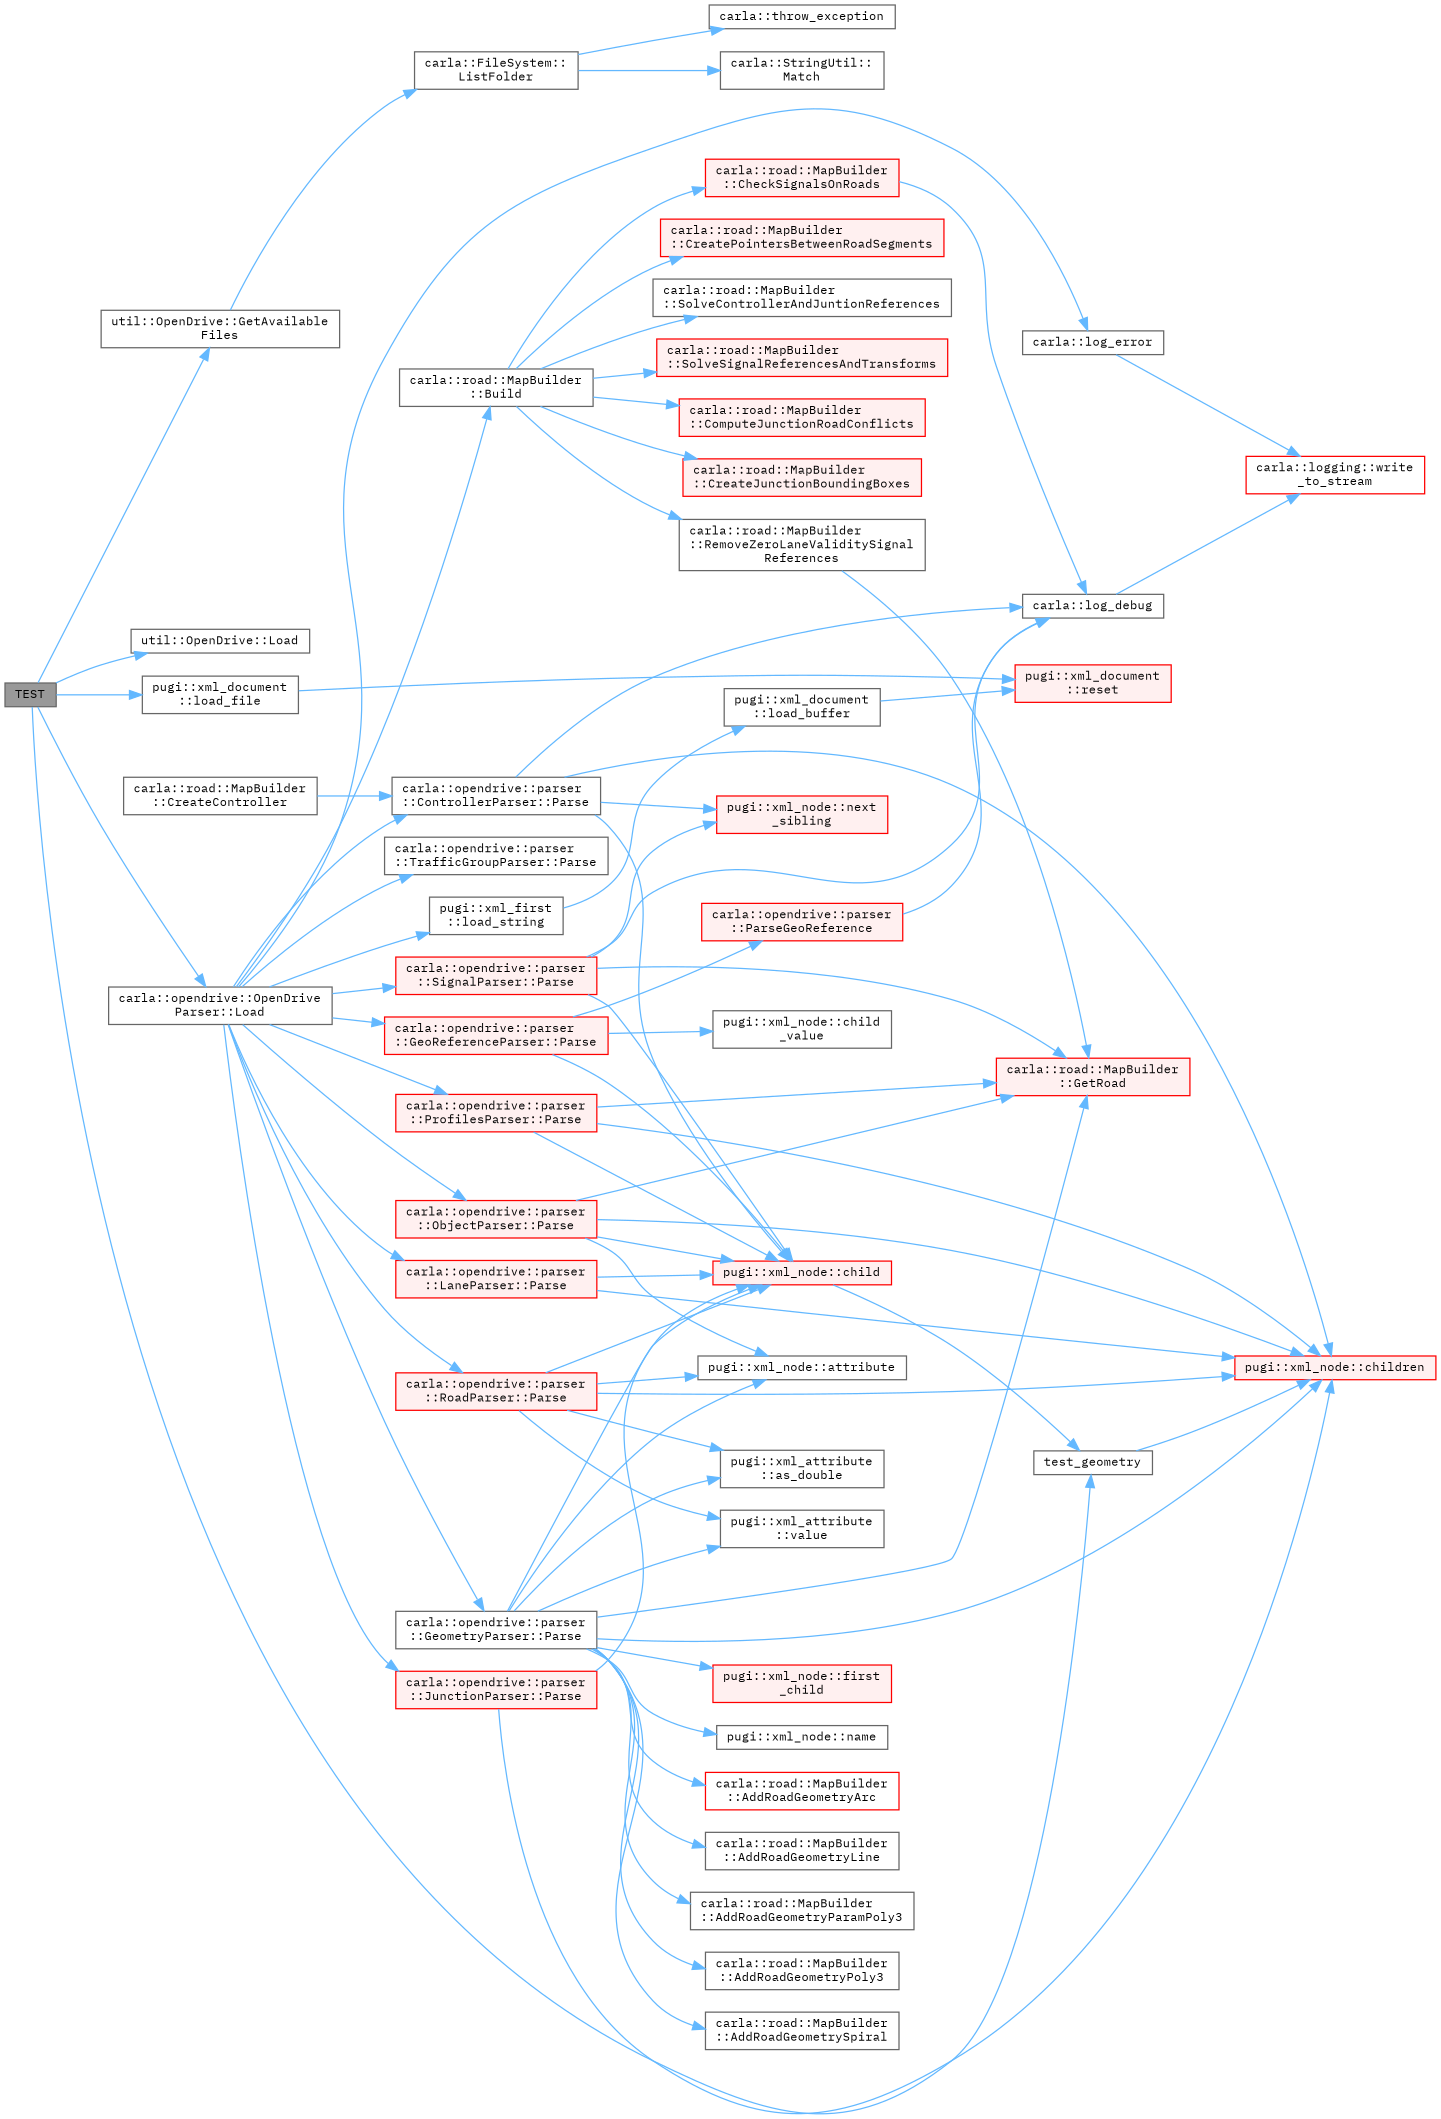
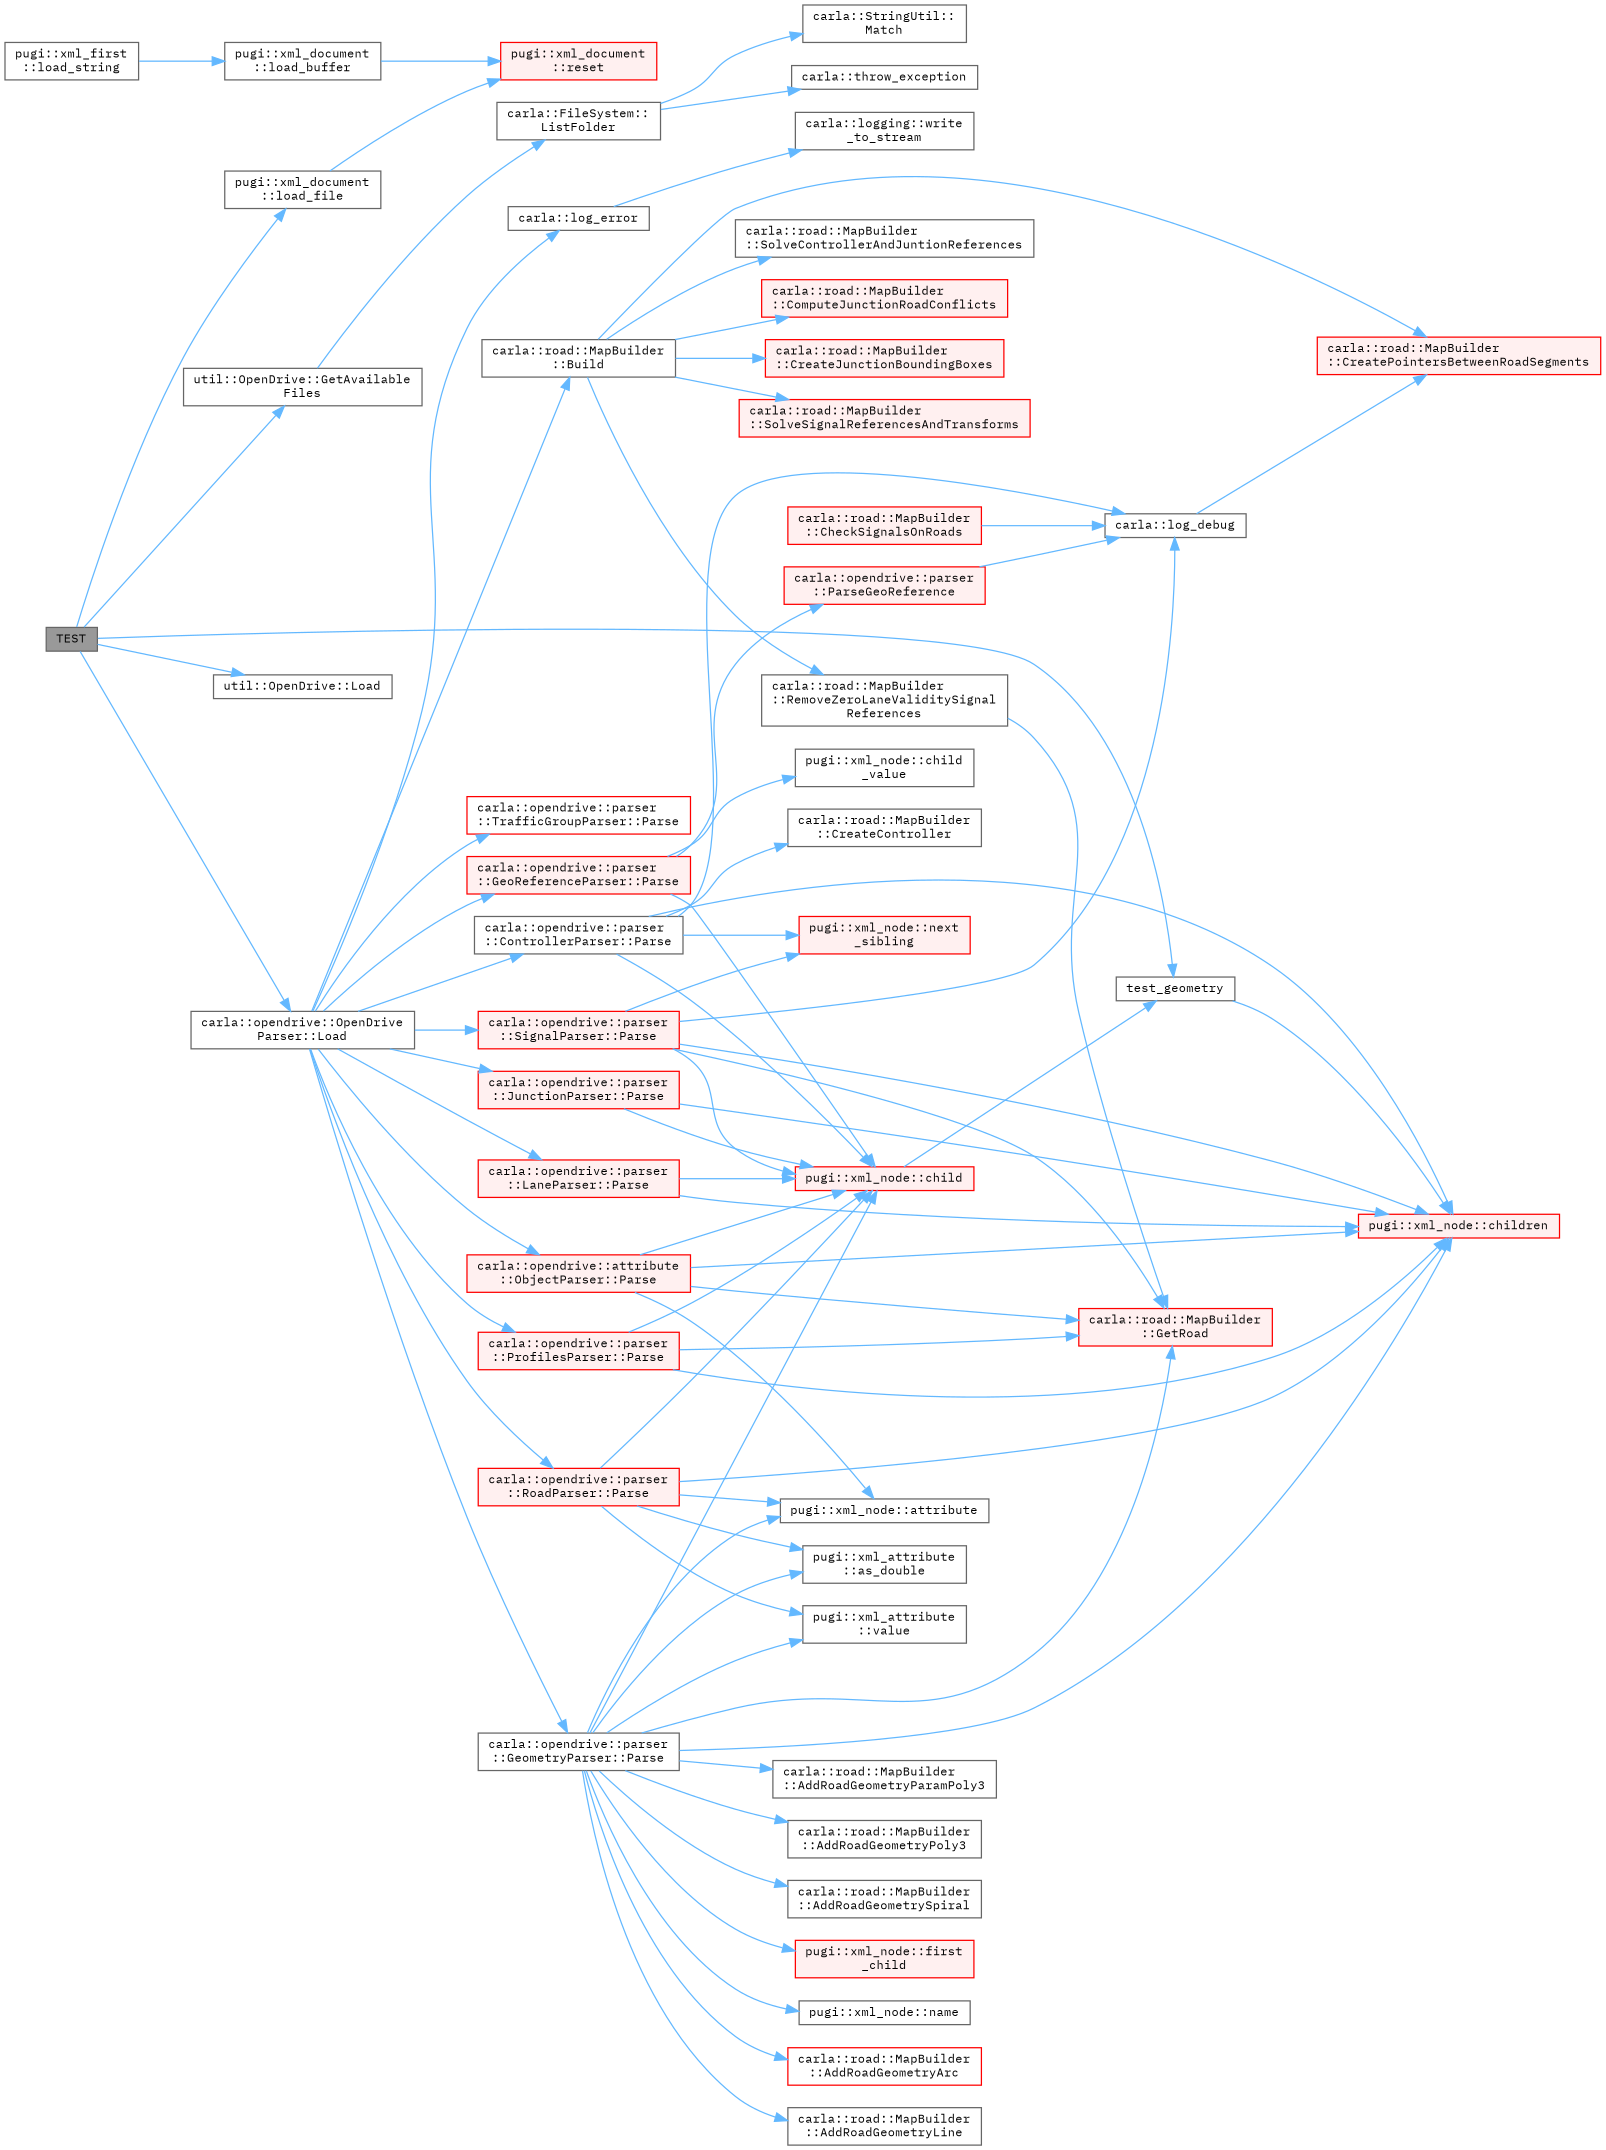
(586, 264) -> none
(1335, 475) -> (885, 131)
(1202, 547) -> (1306, 448)
(339, 796) -> (718, 878)
(496, 856) -> (579, 815)
(343, 960) -> none
none -> (1052, 1110)
(496, 1219) -> (579, 1274)
